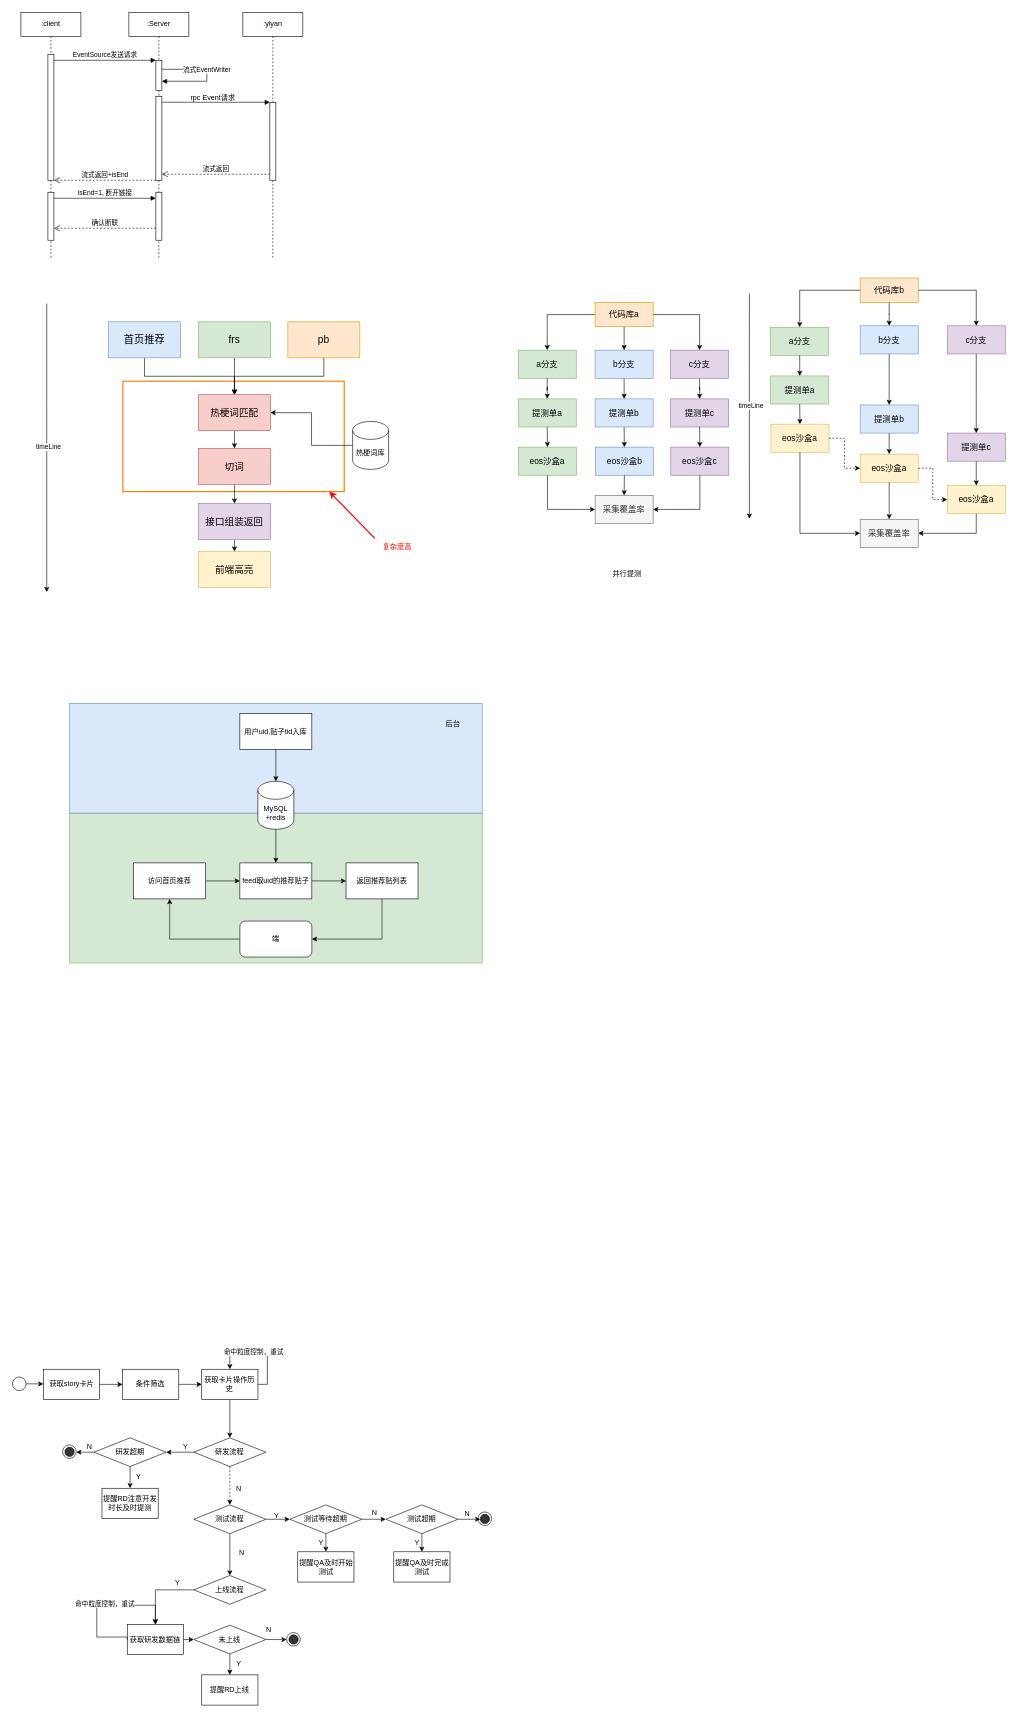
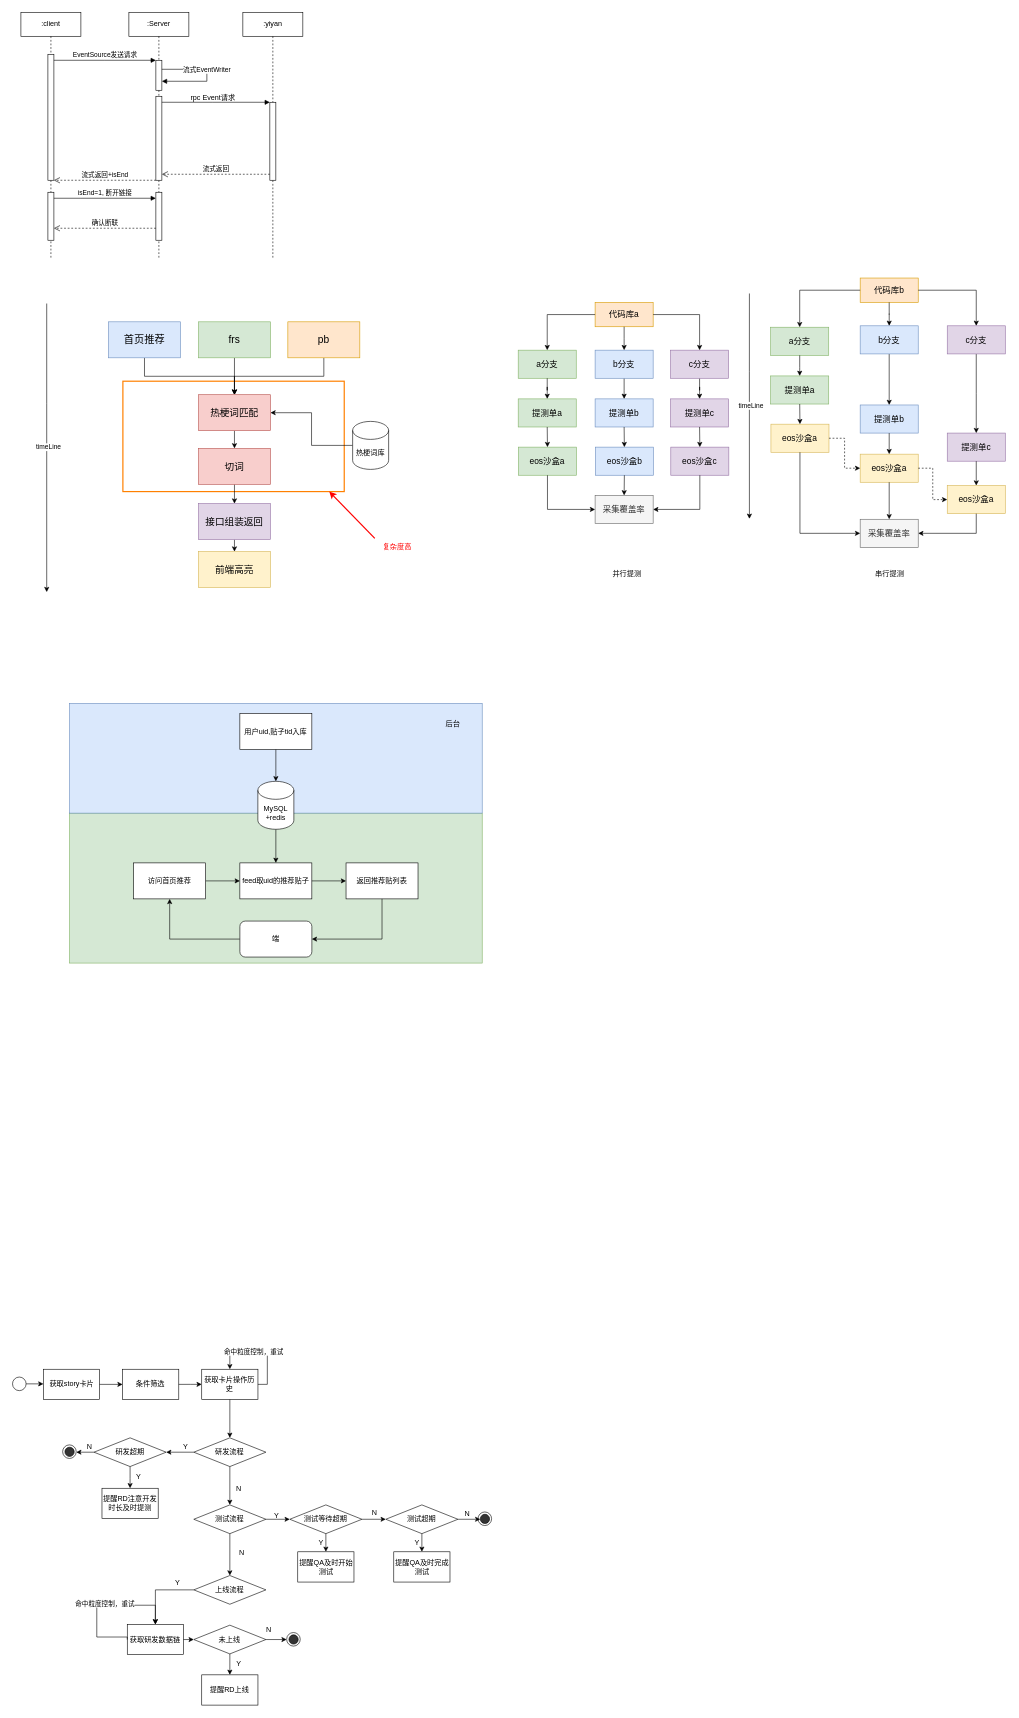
none -> (890, 575)
(230, 1483) -> (230, 1483)
